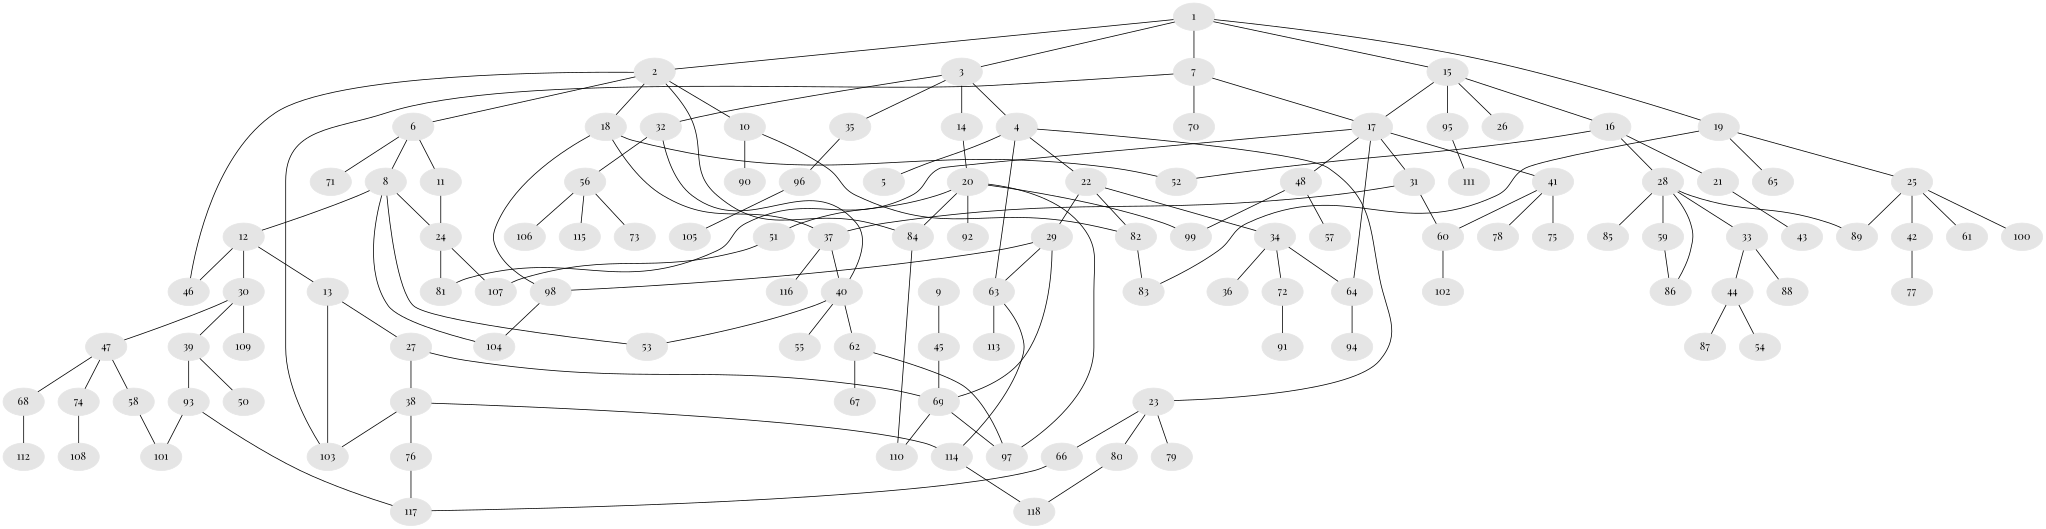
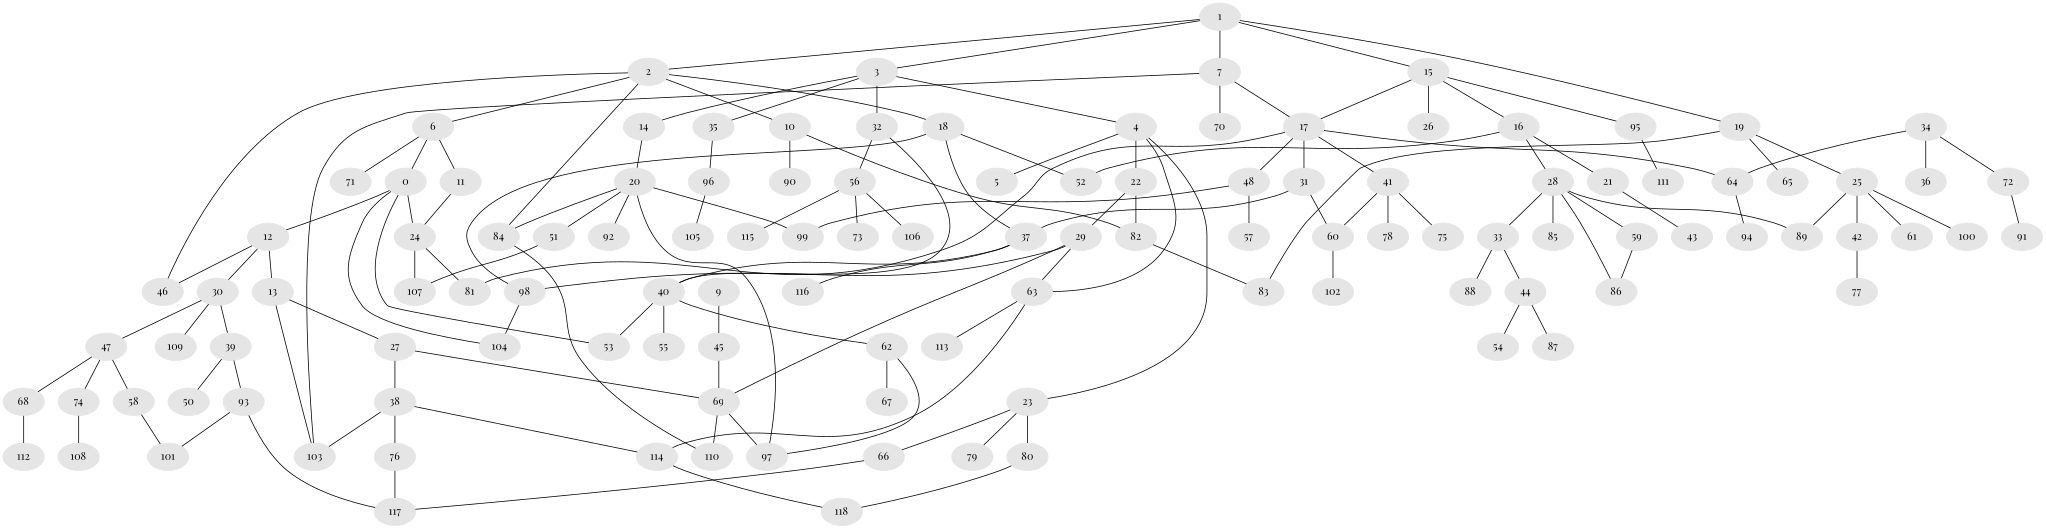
(386, 182) -> (406, 182)
(1184, 210) -> none
